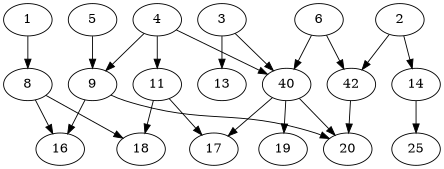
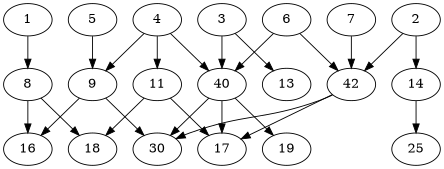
none -> (351, 20)
none -> (289, 116)
(348, 149) -> (157, 149)
